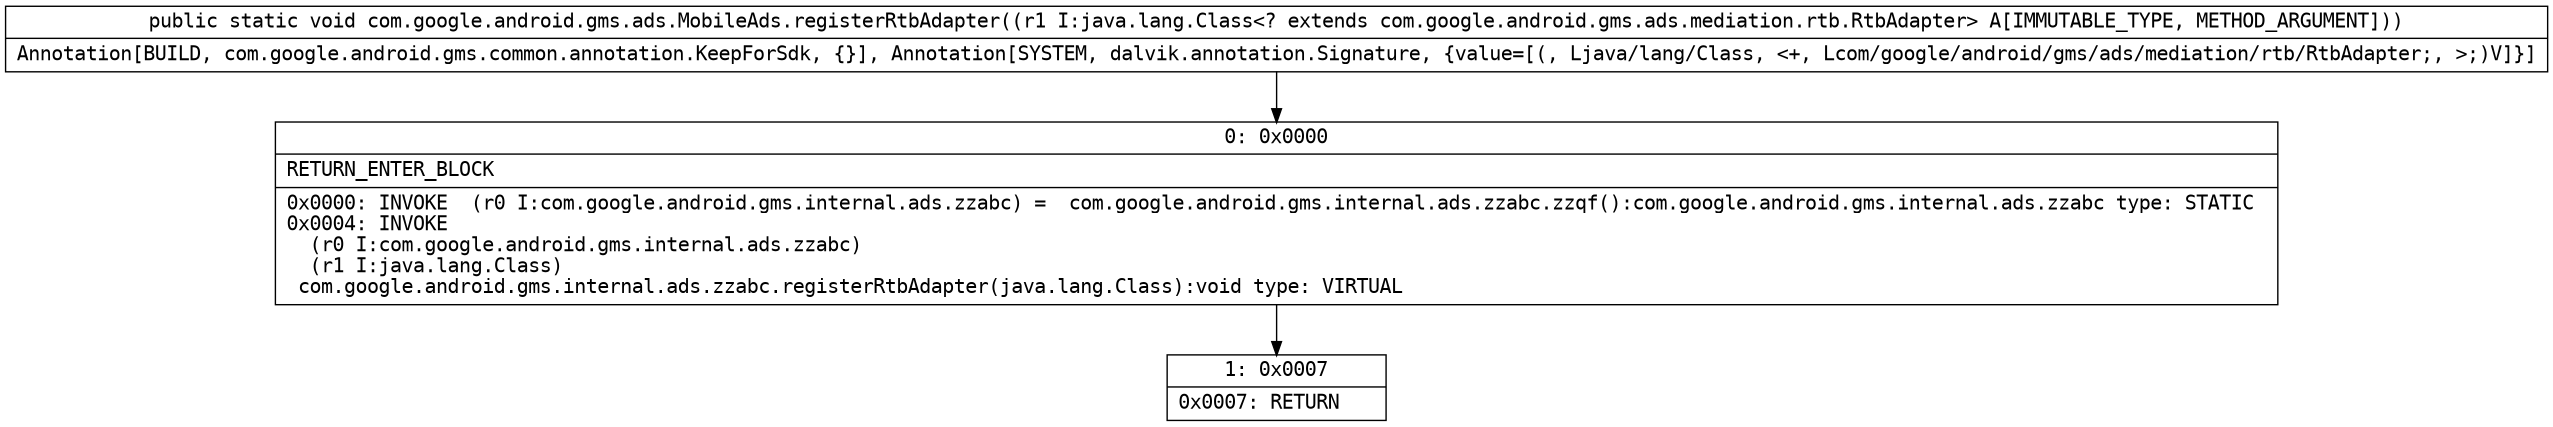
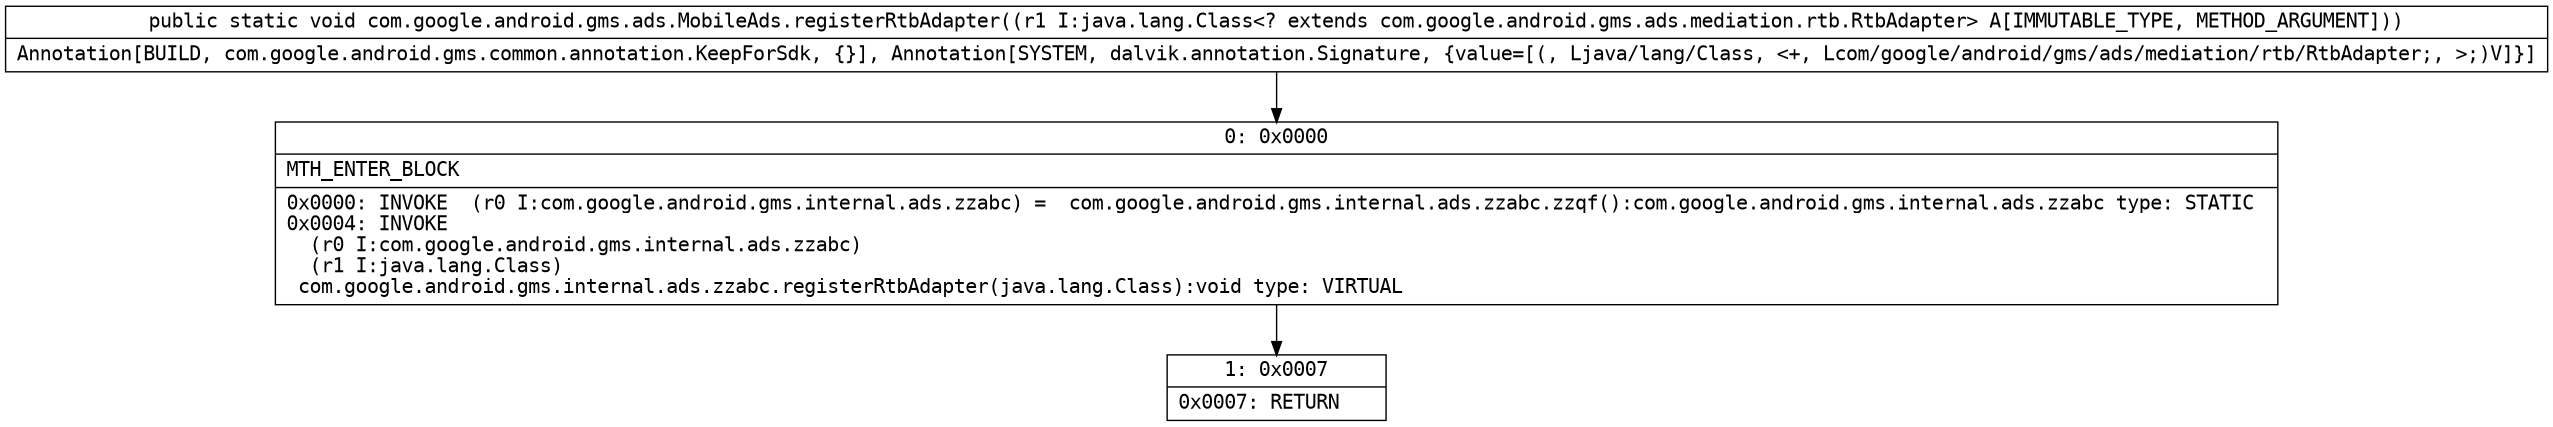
(390, 170) -> (373, 170)
